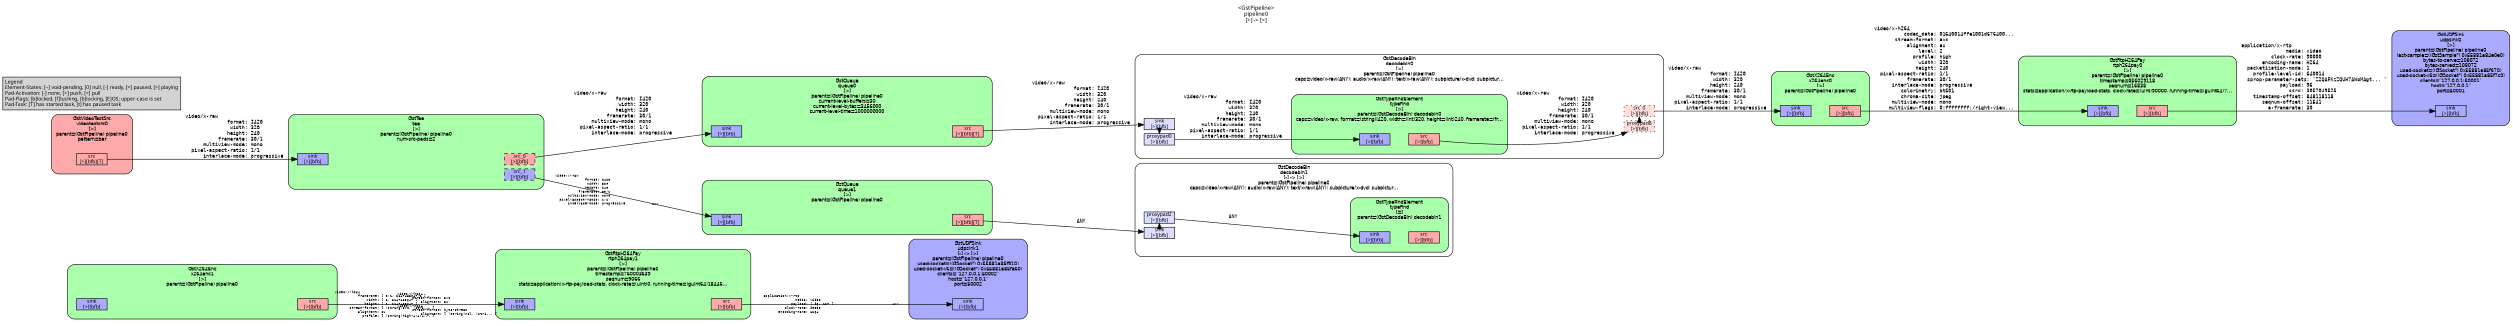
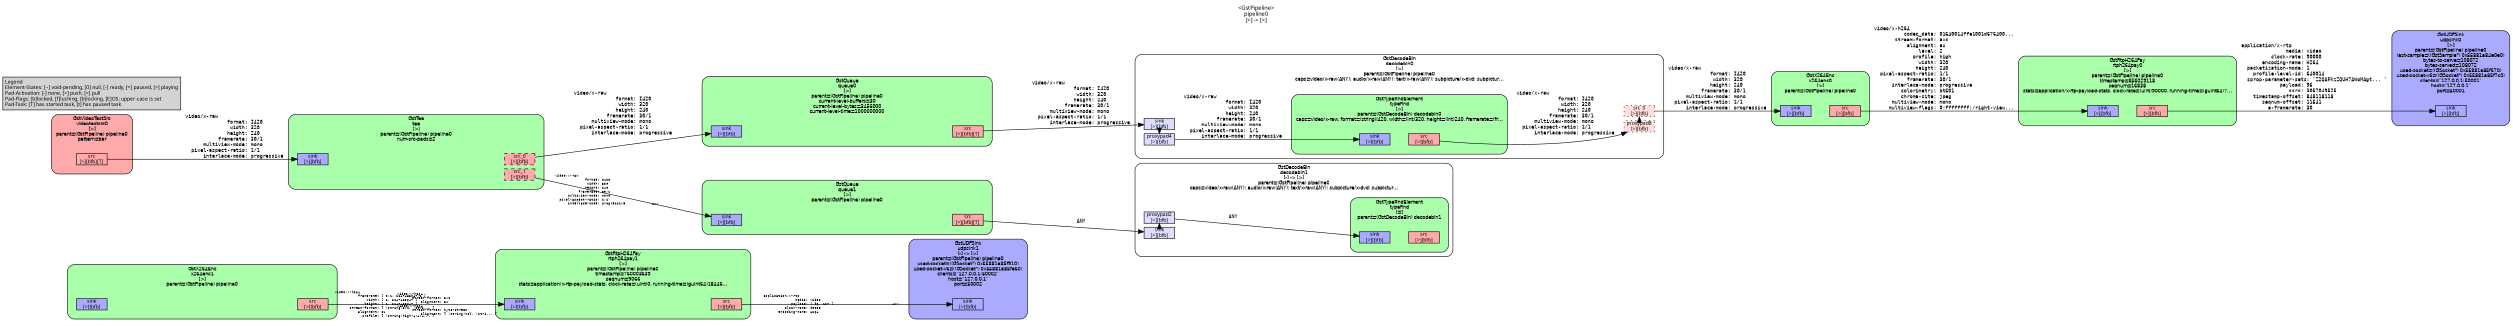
(1159, 139) -> (1159, 139)
(520, 175) -> (520, 175)
